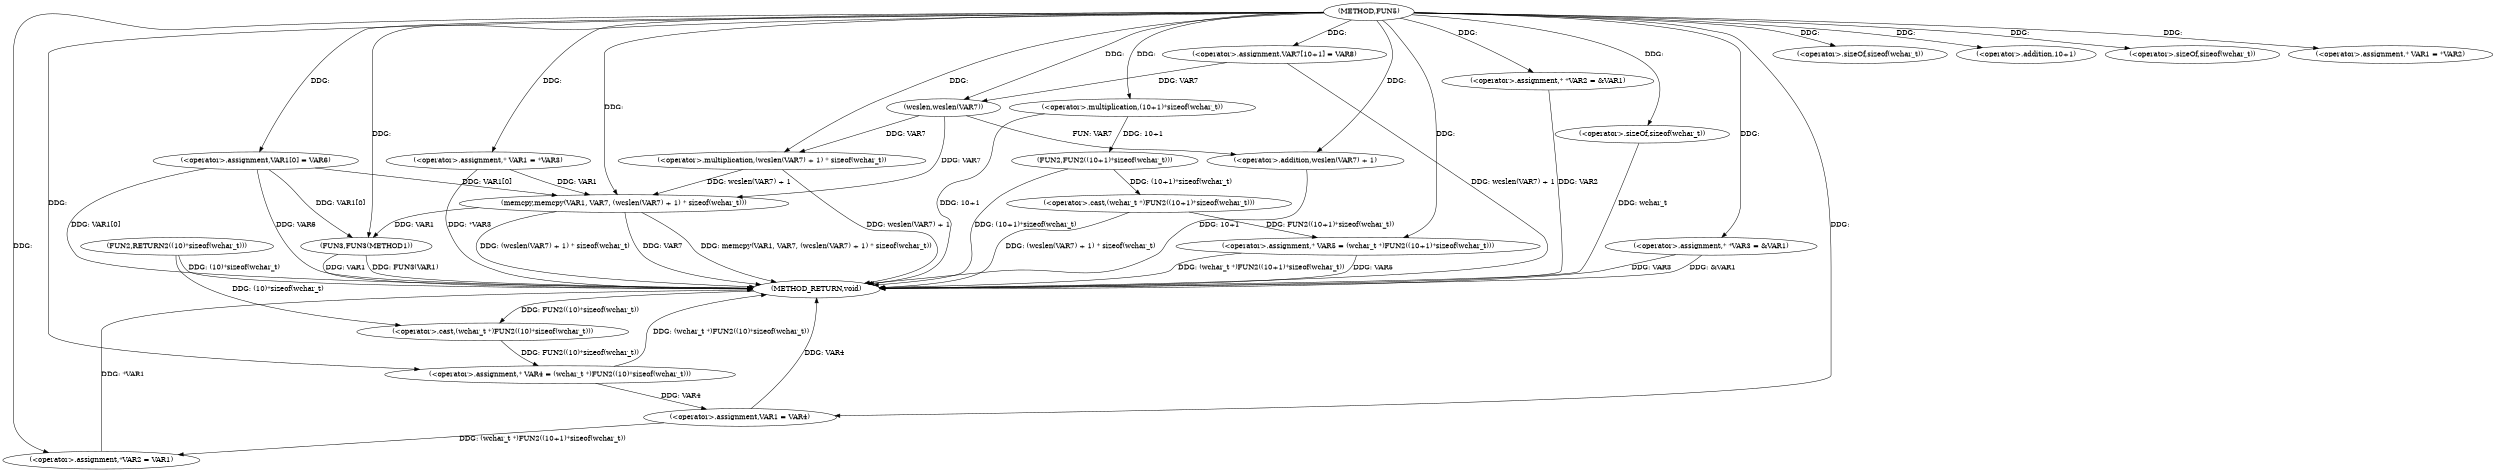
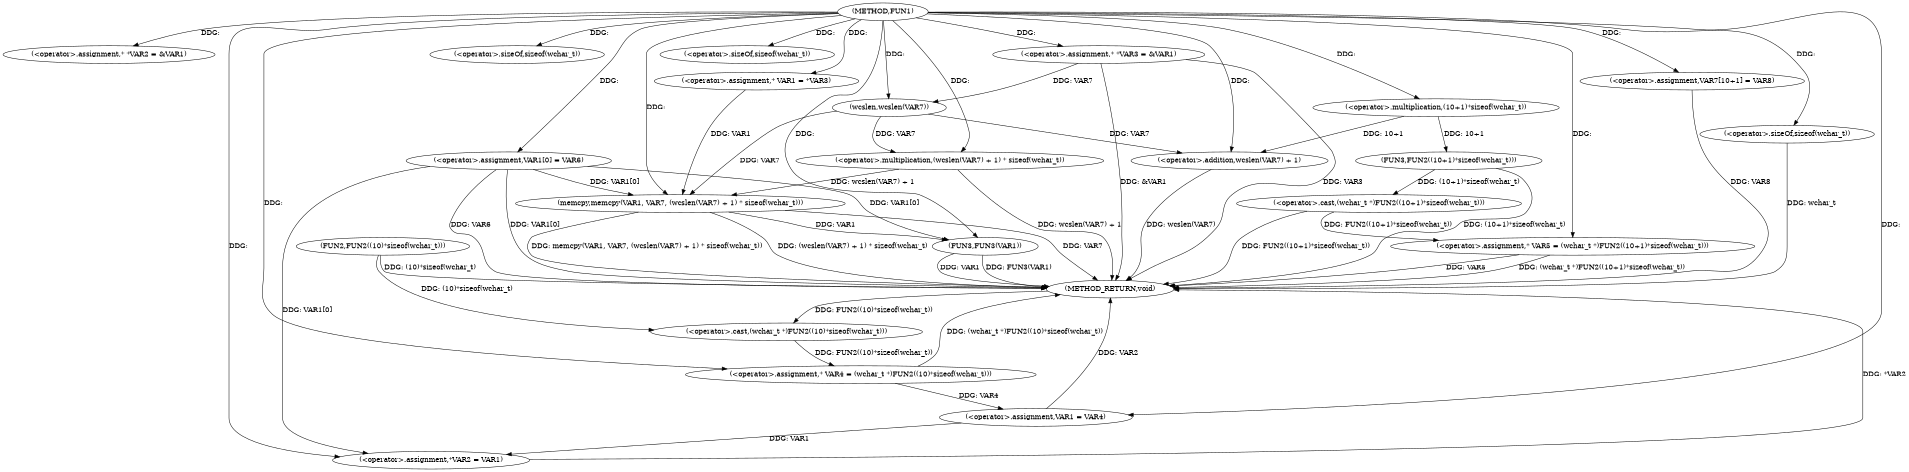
(1369, 12) -> (883, 12)
(2026, 55) -> none
(2391, 55) -> none
(1107, 81) -> (1009, 87)
(1093, 134) -> (1130, 134)
(1105, 161) -> (1449, 161)
(1513, 182) -> (1751, 182)
(939, 196) -> (1335, 134)
(1219, 225) -> (1181, 225)
(177, 246) -> (383, 246)
(366, 246) -> (985, 246)
(1081, 246) -> (1306, 246)
(553, 281) -> none
(1314, 283) -> none
none -> (283, 291)
(825, 353) -> (1118, 353)
(123, 375) -> (1884, 375)
(543, 439) -> (790, 439)
